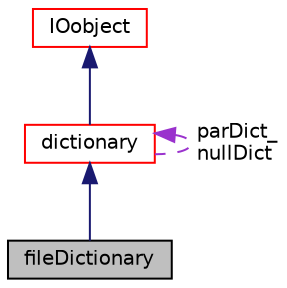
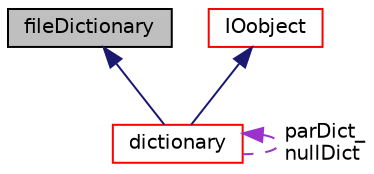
(90, 212) -> (140, 94)
